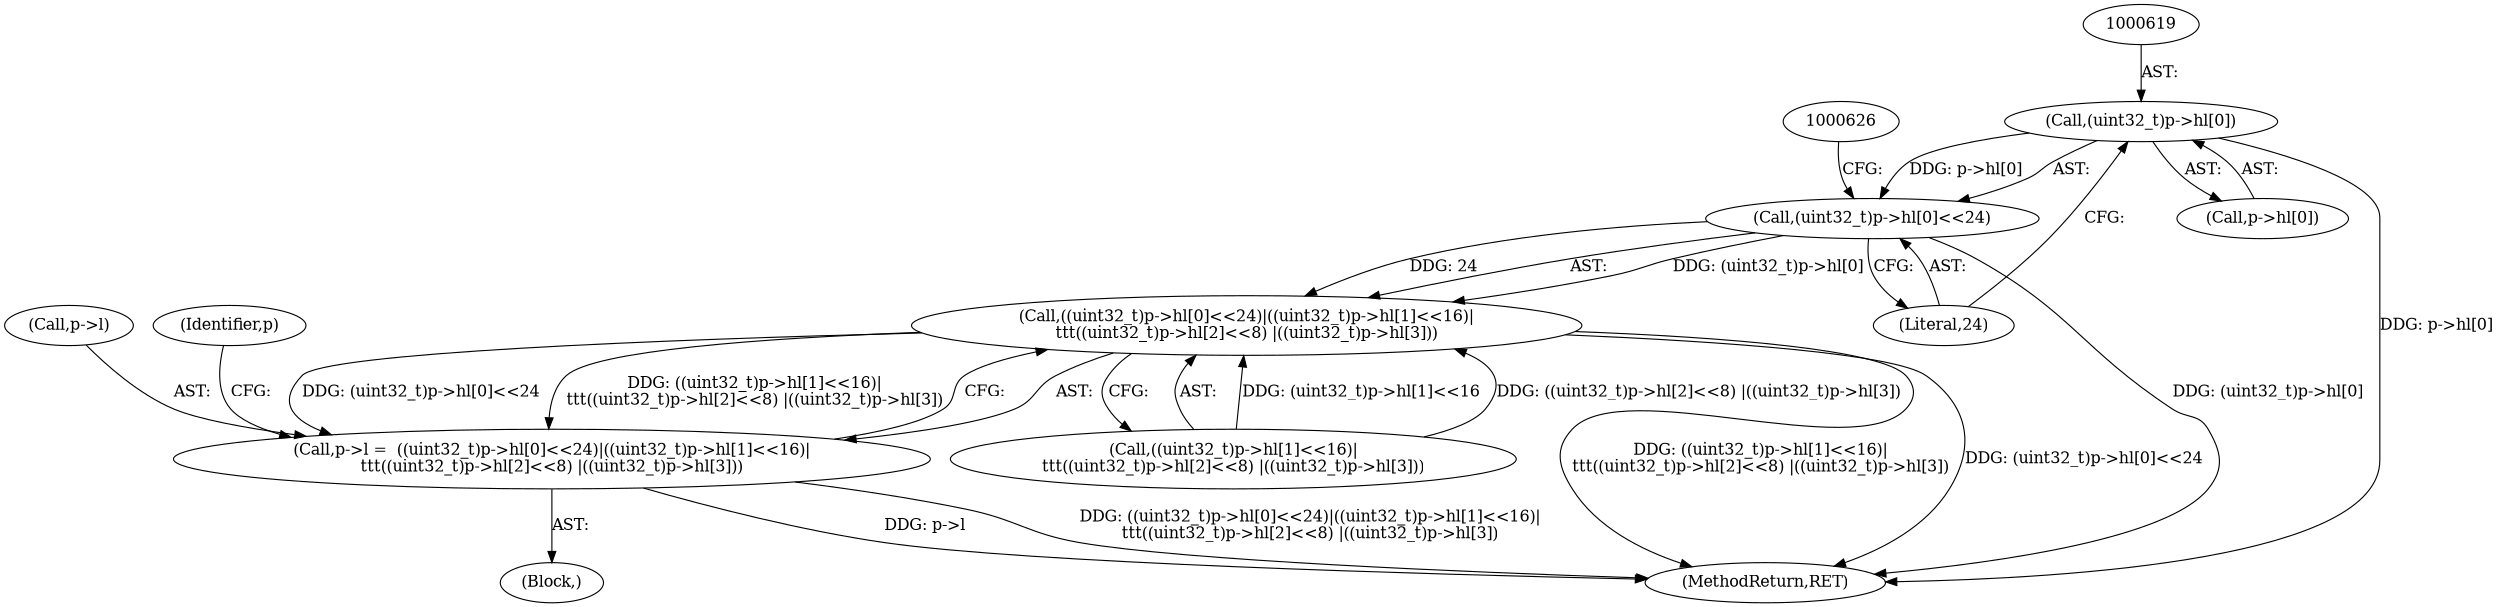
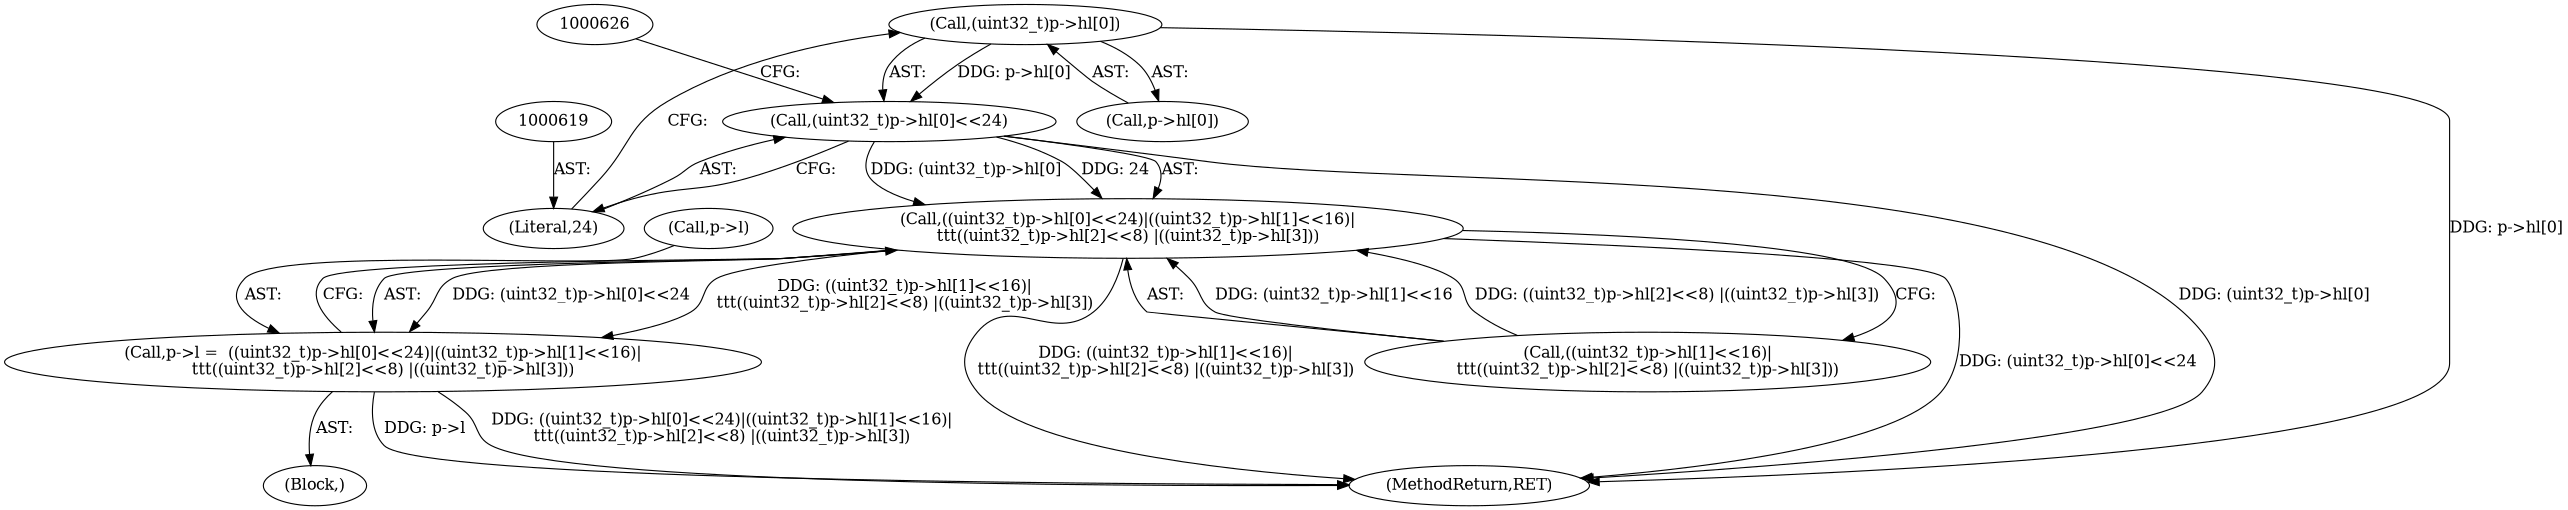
(2141, 67) -> (554, 169)
(230, 326) -> none
